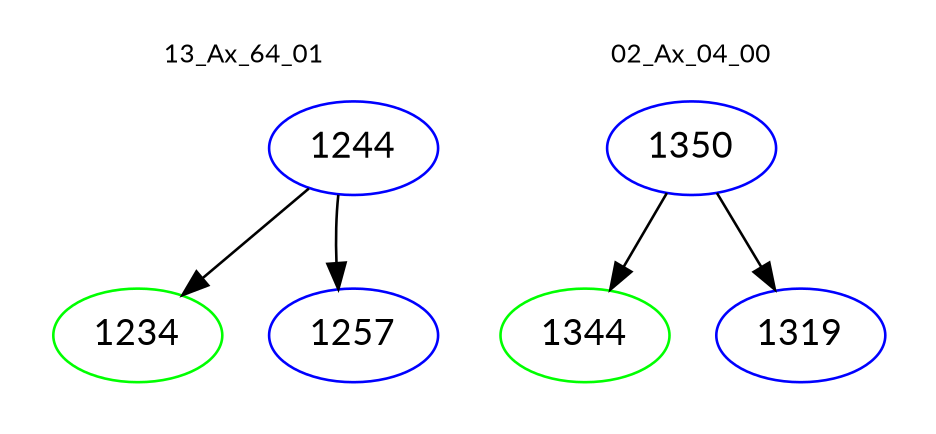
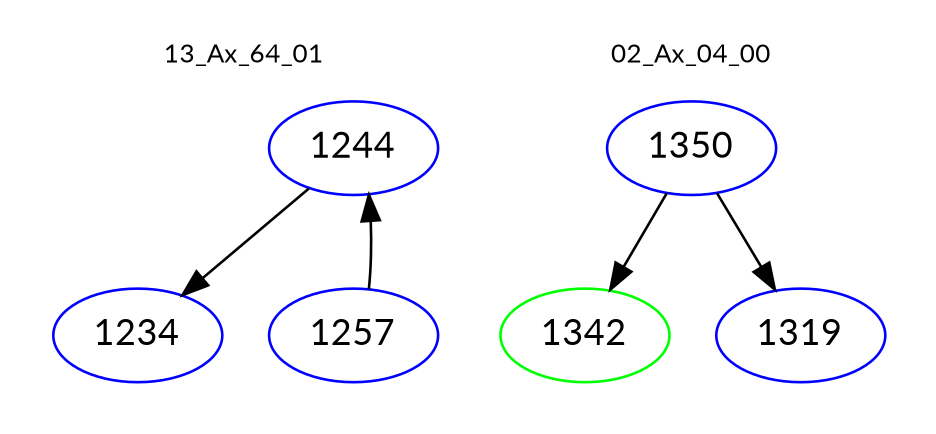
(336, 229) -> (371, 255)
(138, 335) -> (138, 335)
(585, 335) -> (585, 335)
